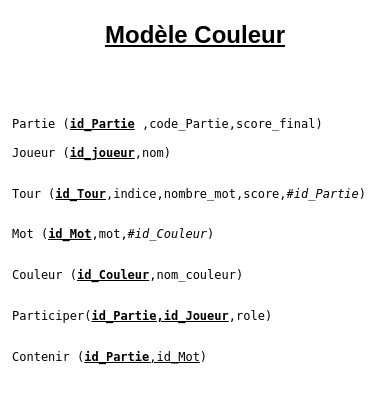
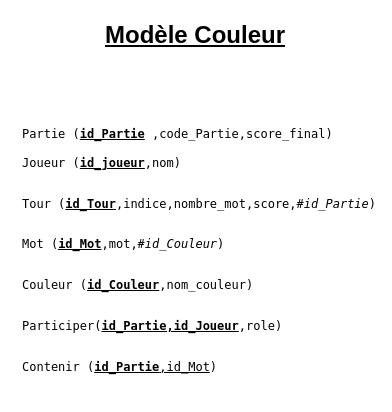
(186, 241) -> (196, 251)
